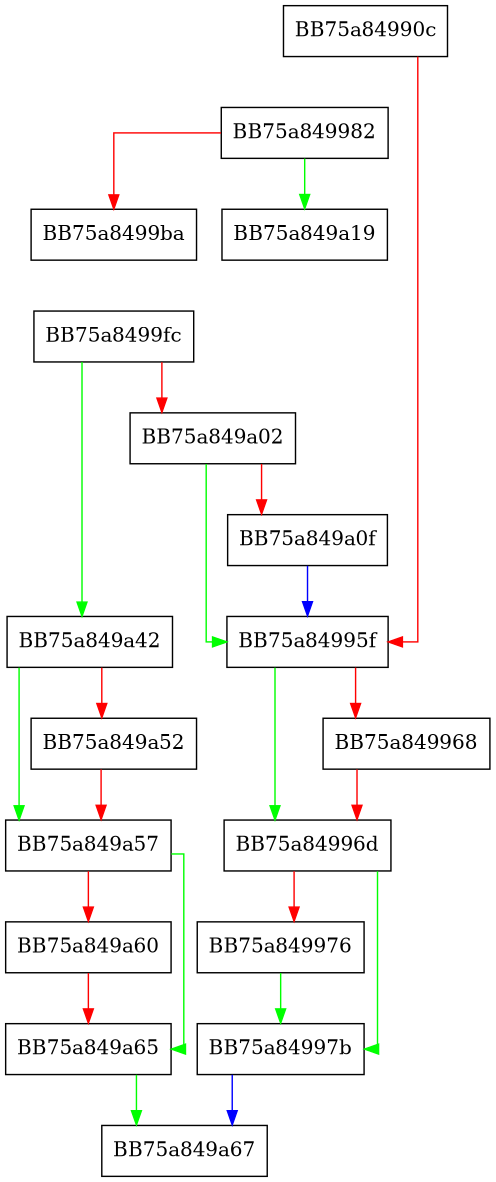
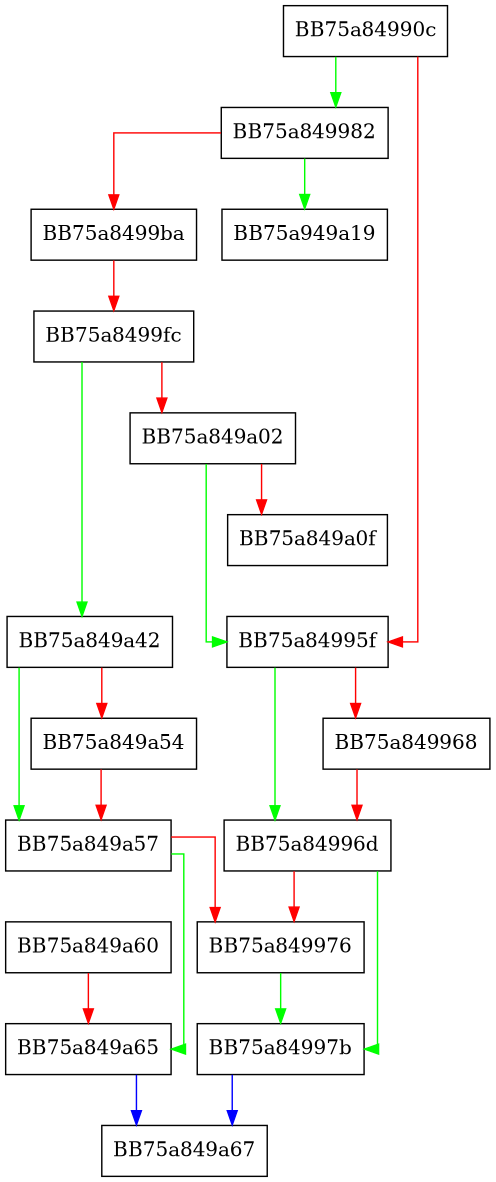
none -> (336, 75)
(305, 235) -> (305, 235)
none -> (114, 278)
(308, 584) -> none
(114, 744) -> (114, 744)
(88, 889) -> (215, 850)
(136, 1093) -> (136, 1093)
